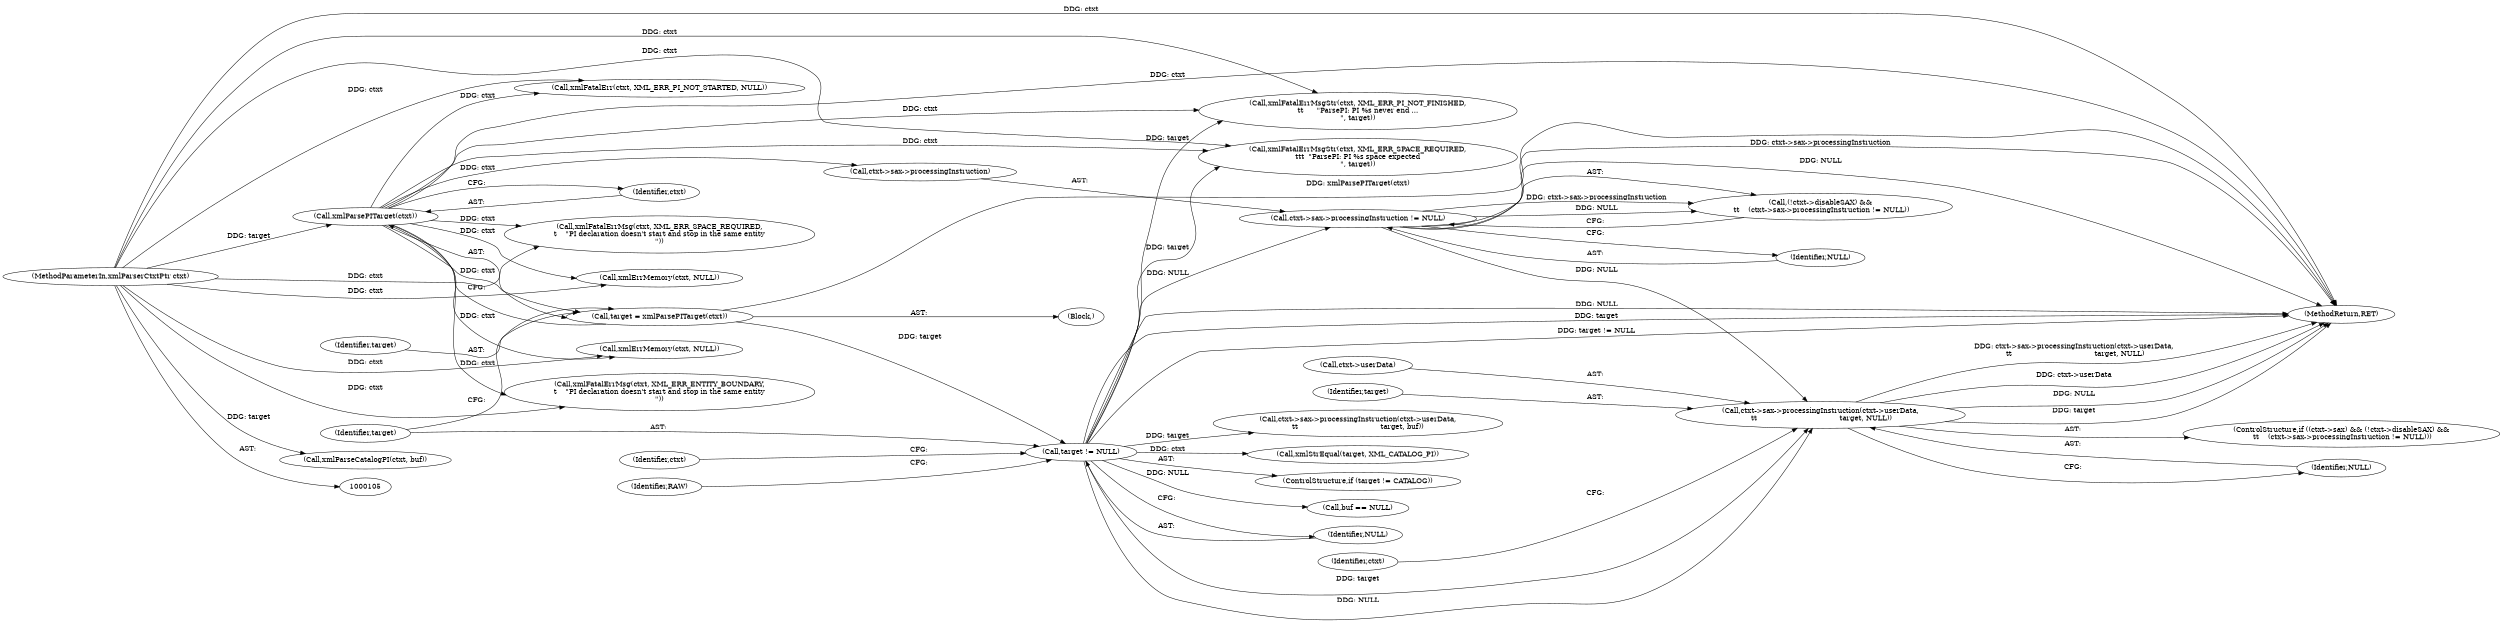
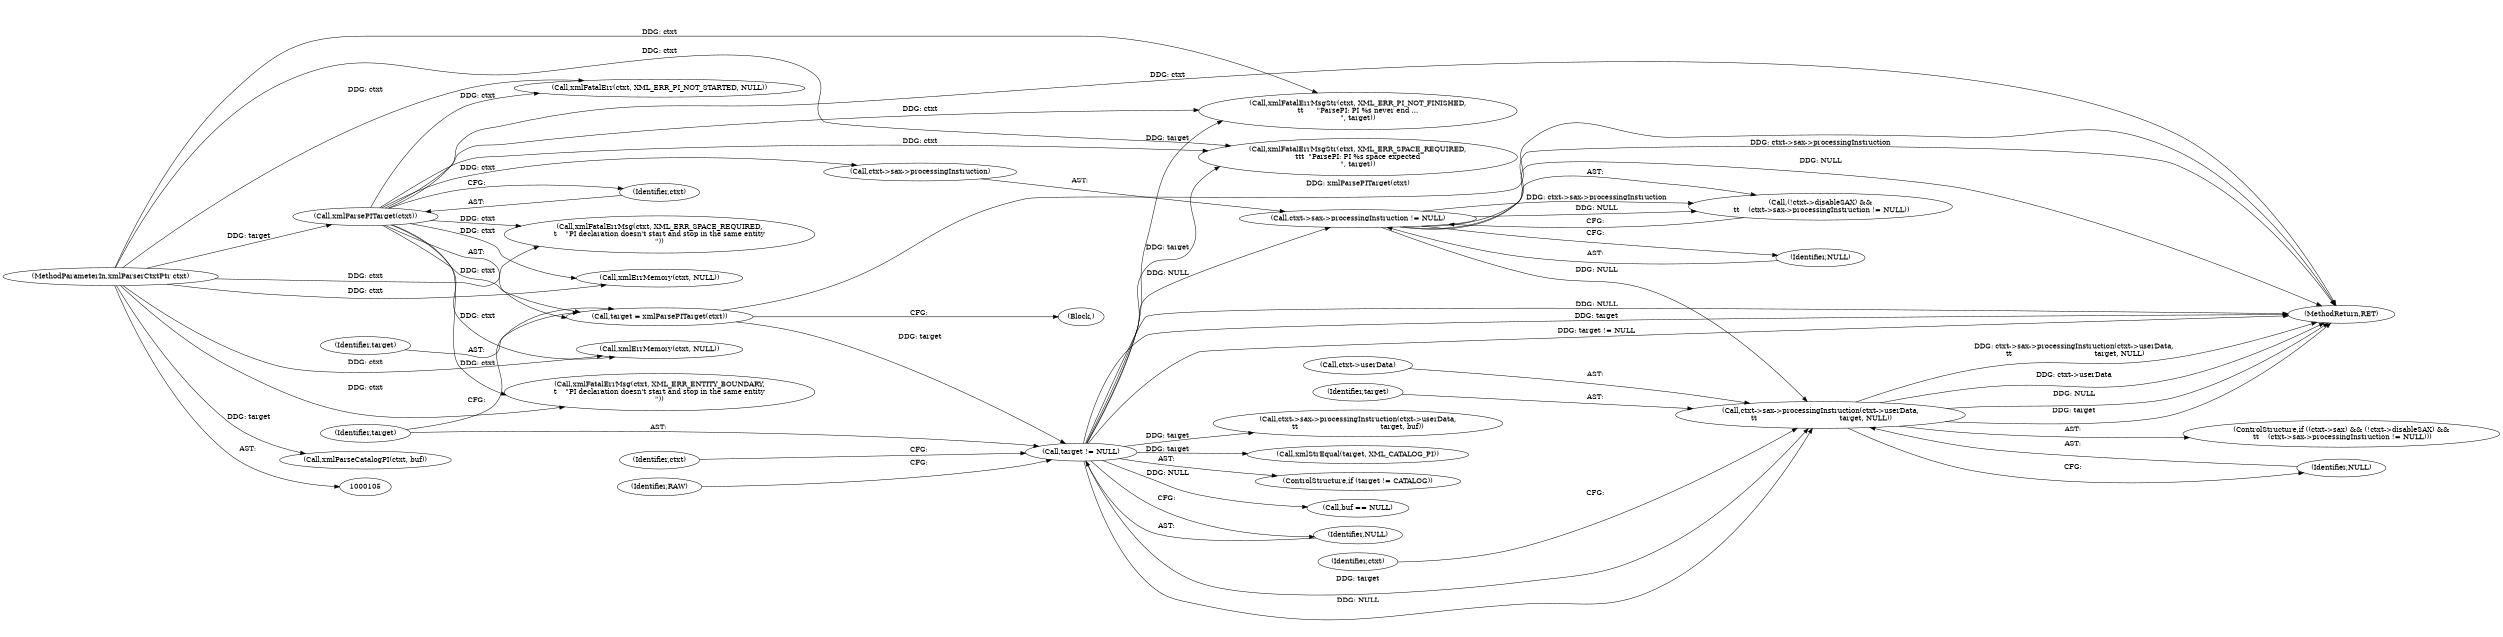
(1217, 13) -> none
(484, 306) -> none
(920, 313) -> (920, 313)
(1168, 449) -> (1168, 449)
